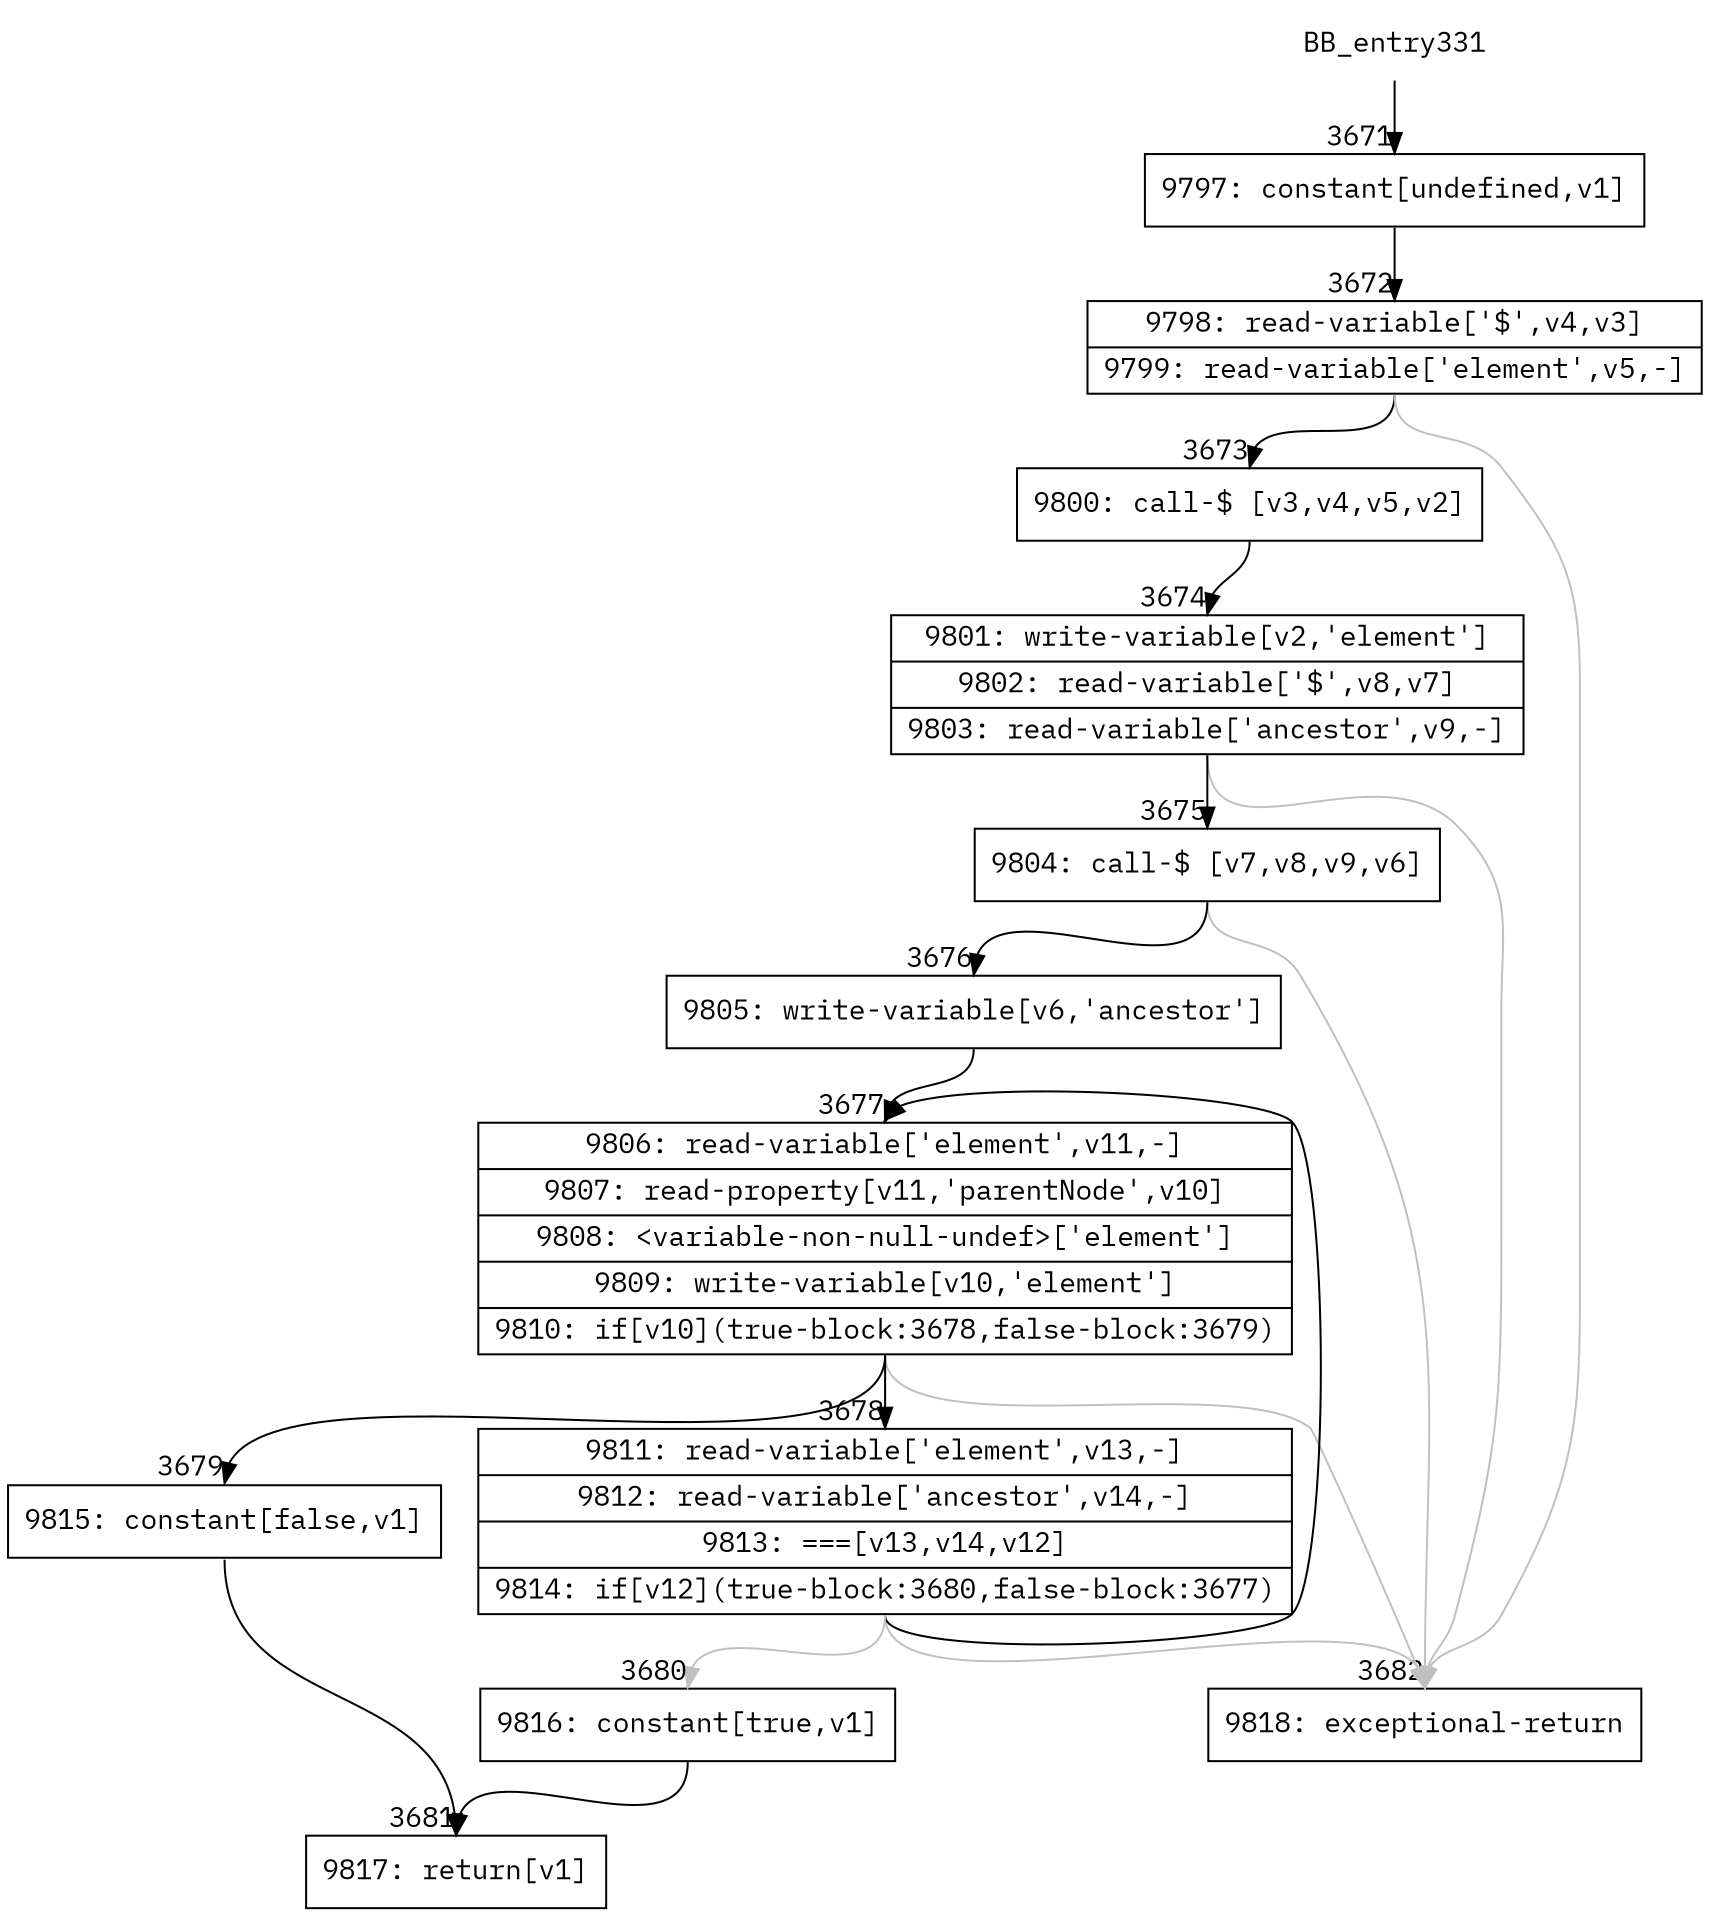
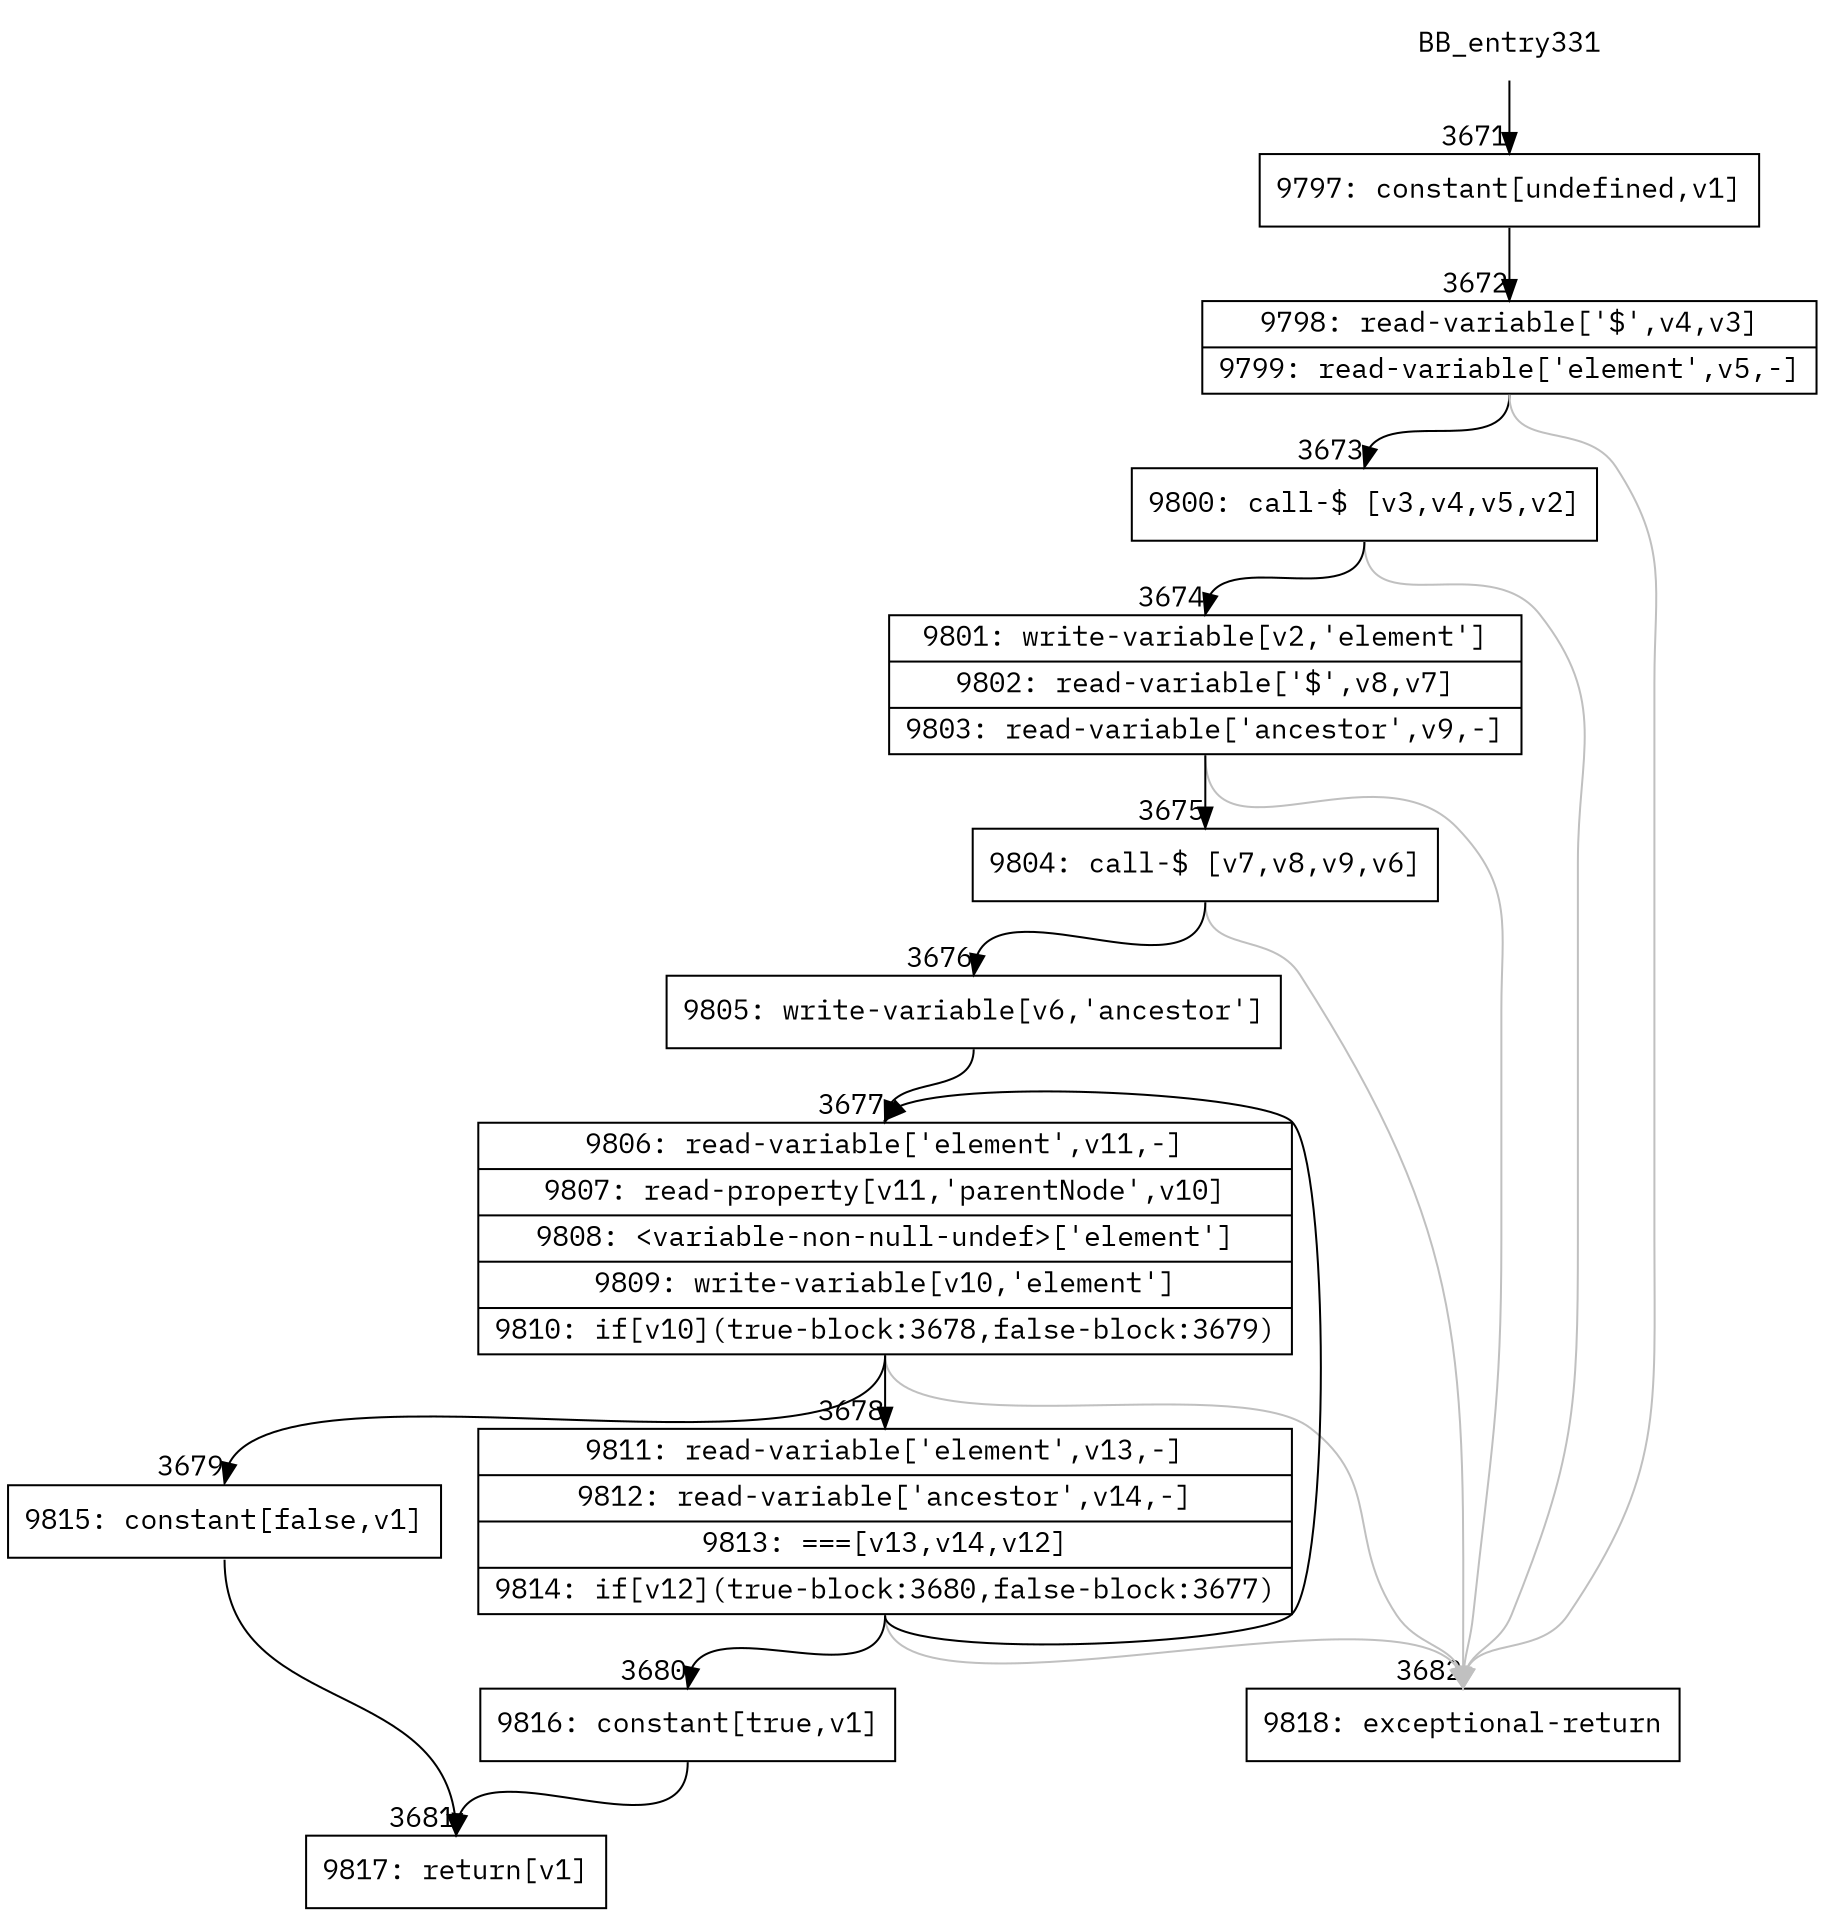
none -> (1578, 1044)
(796, 1652) -> (796, 1652)
